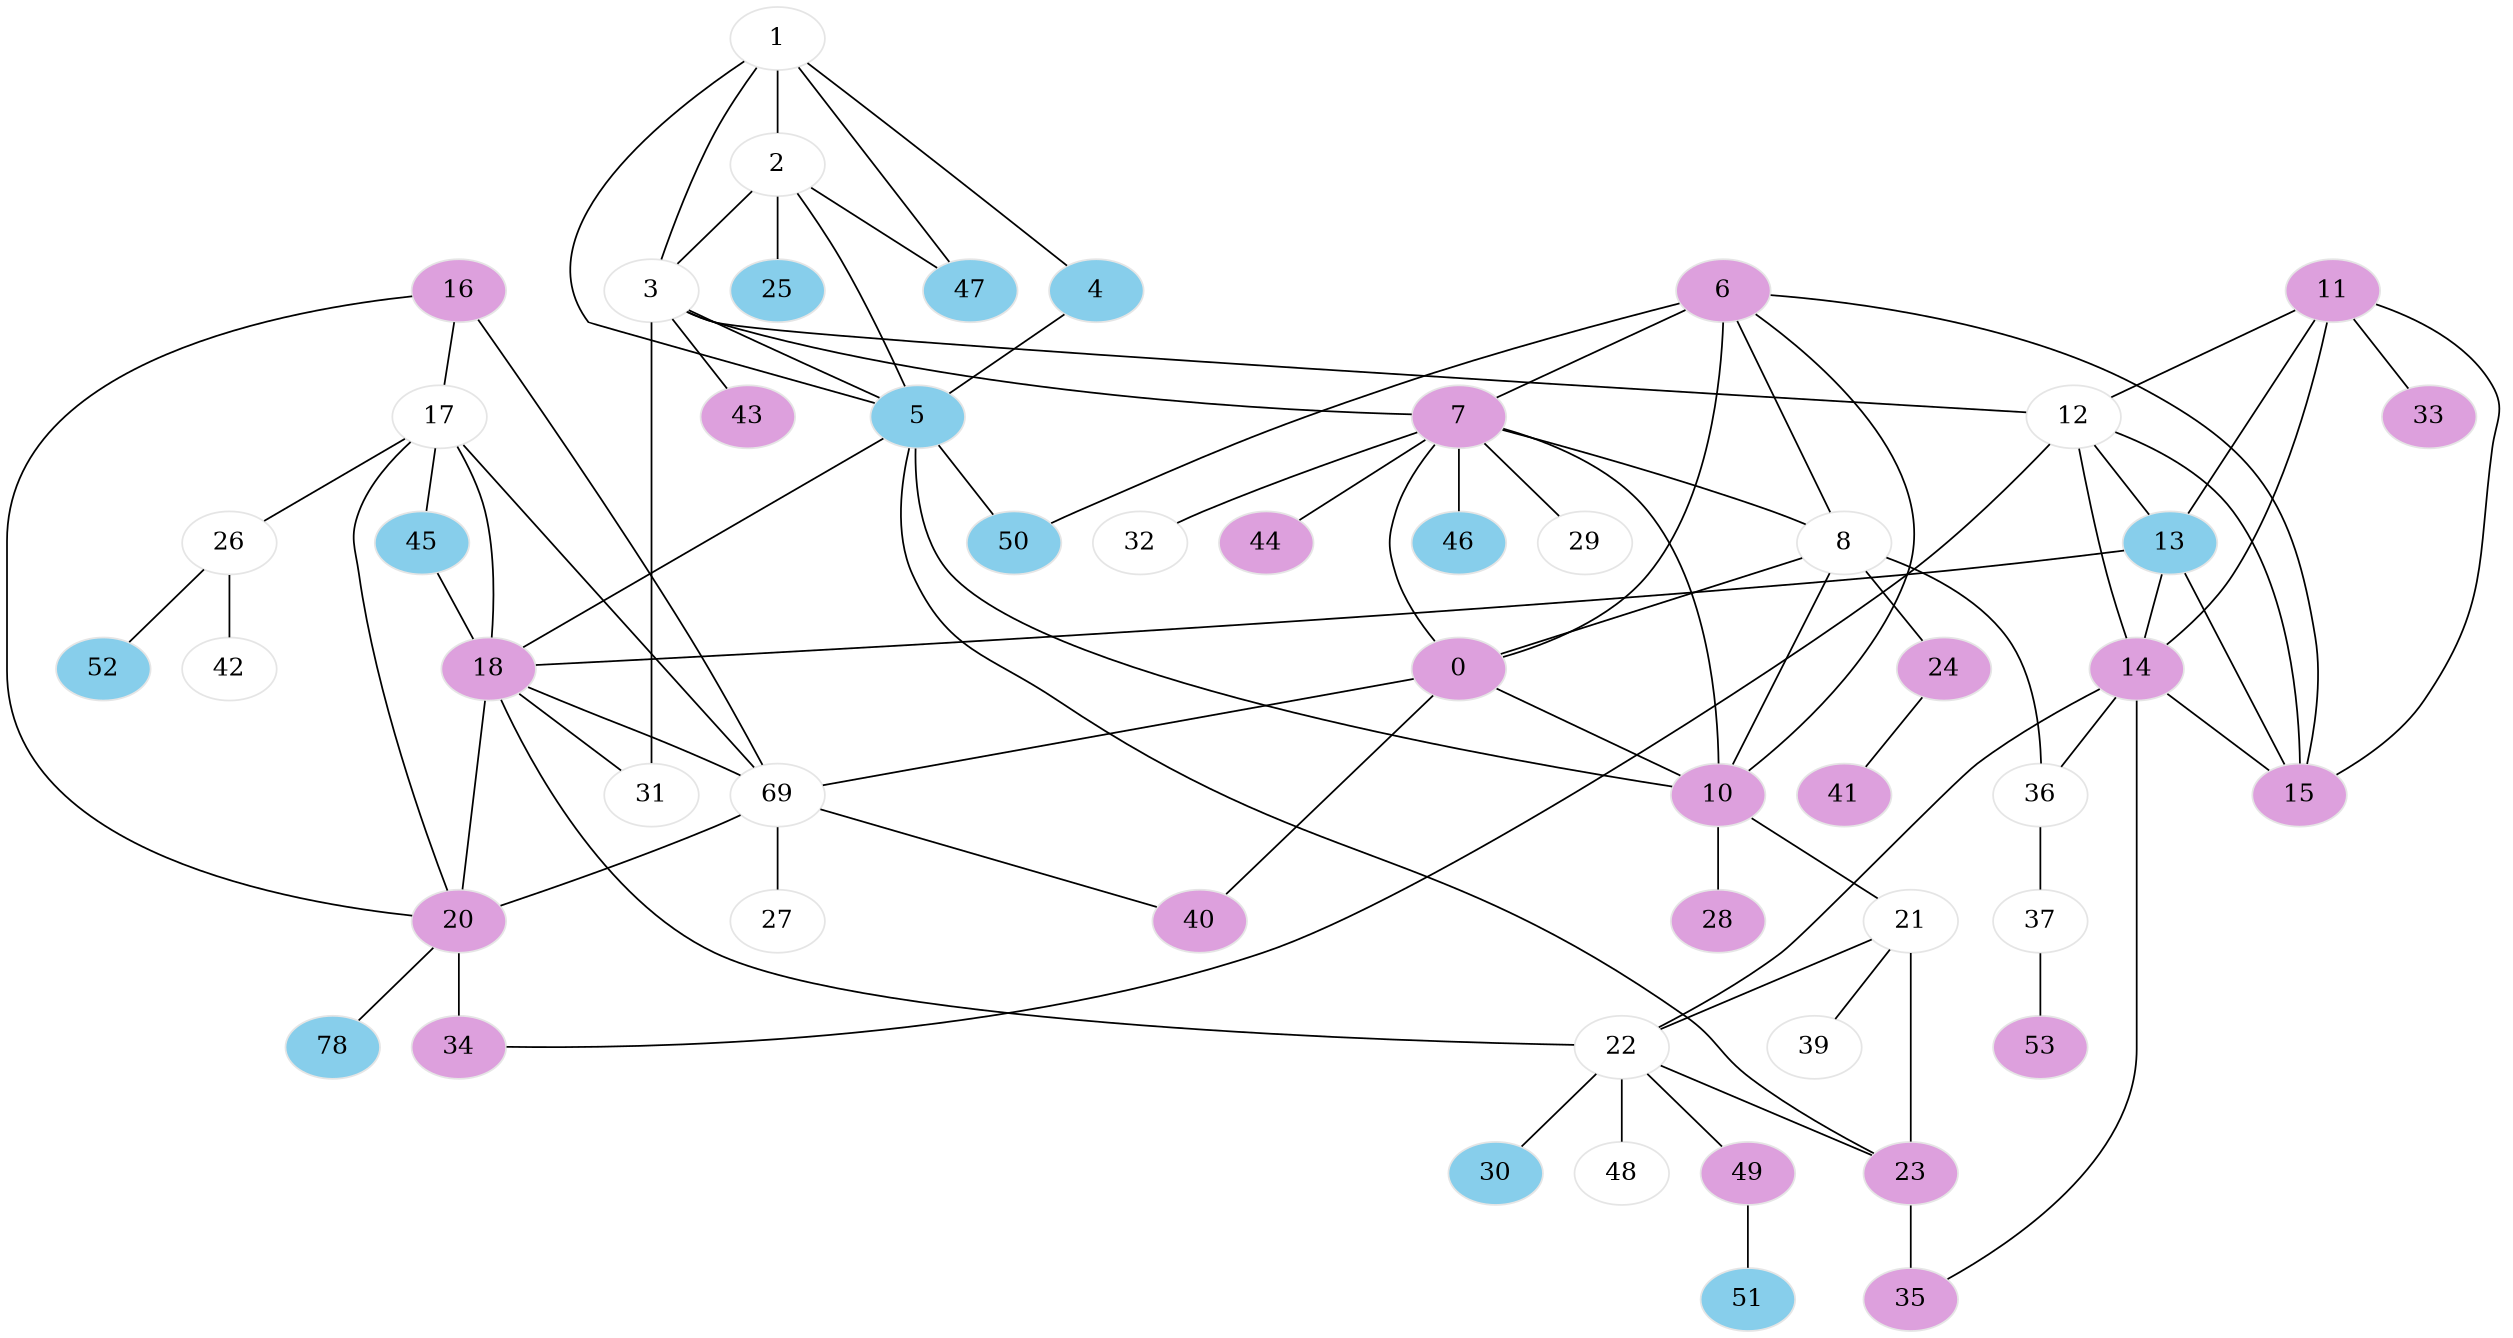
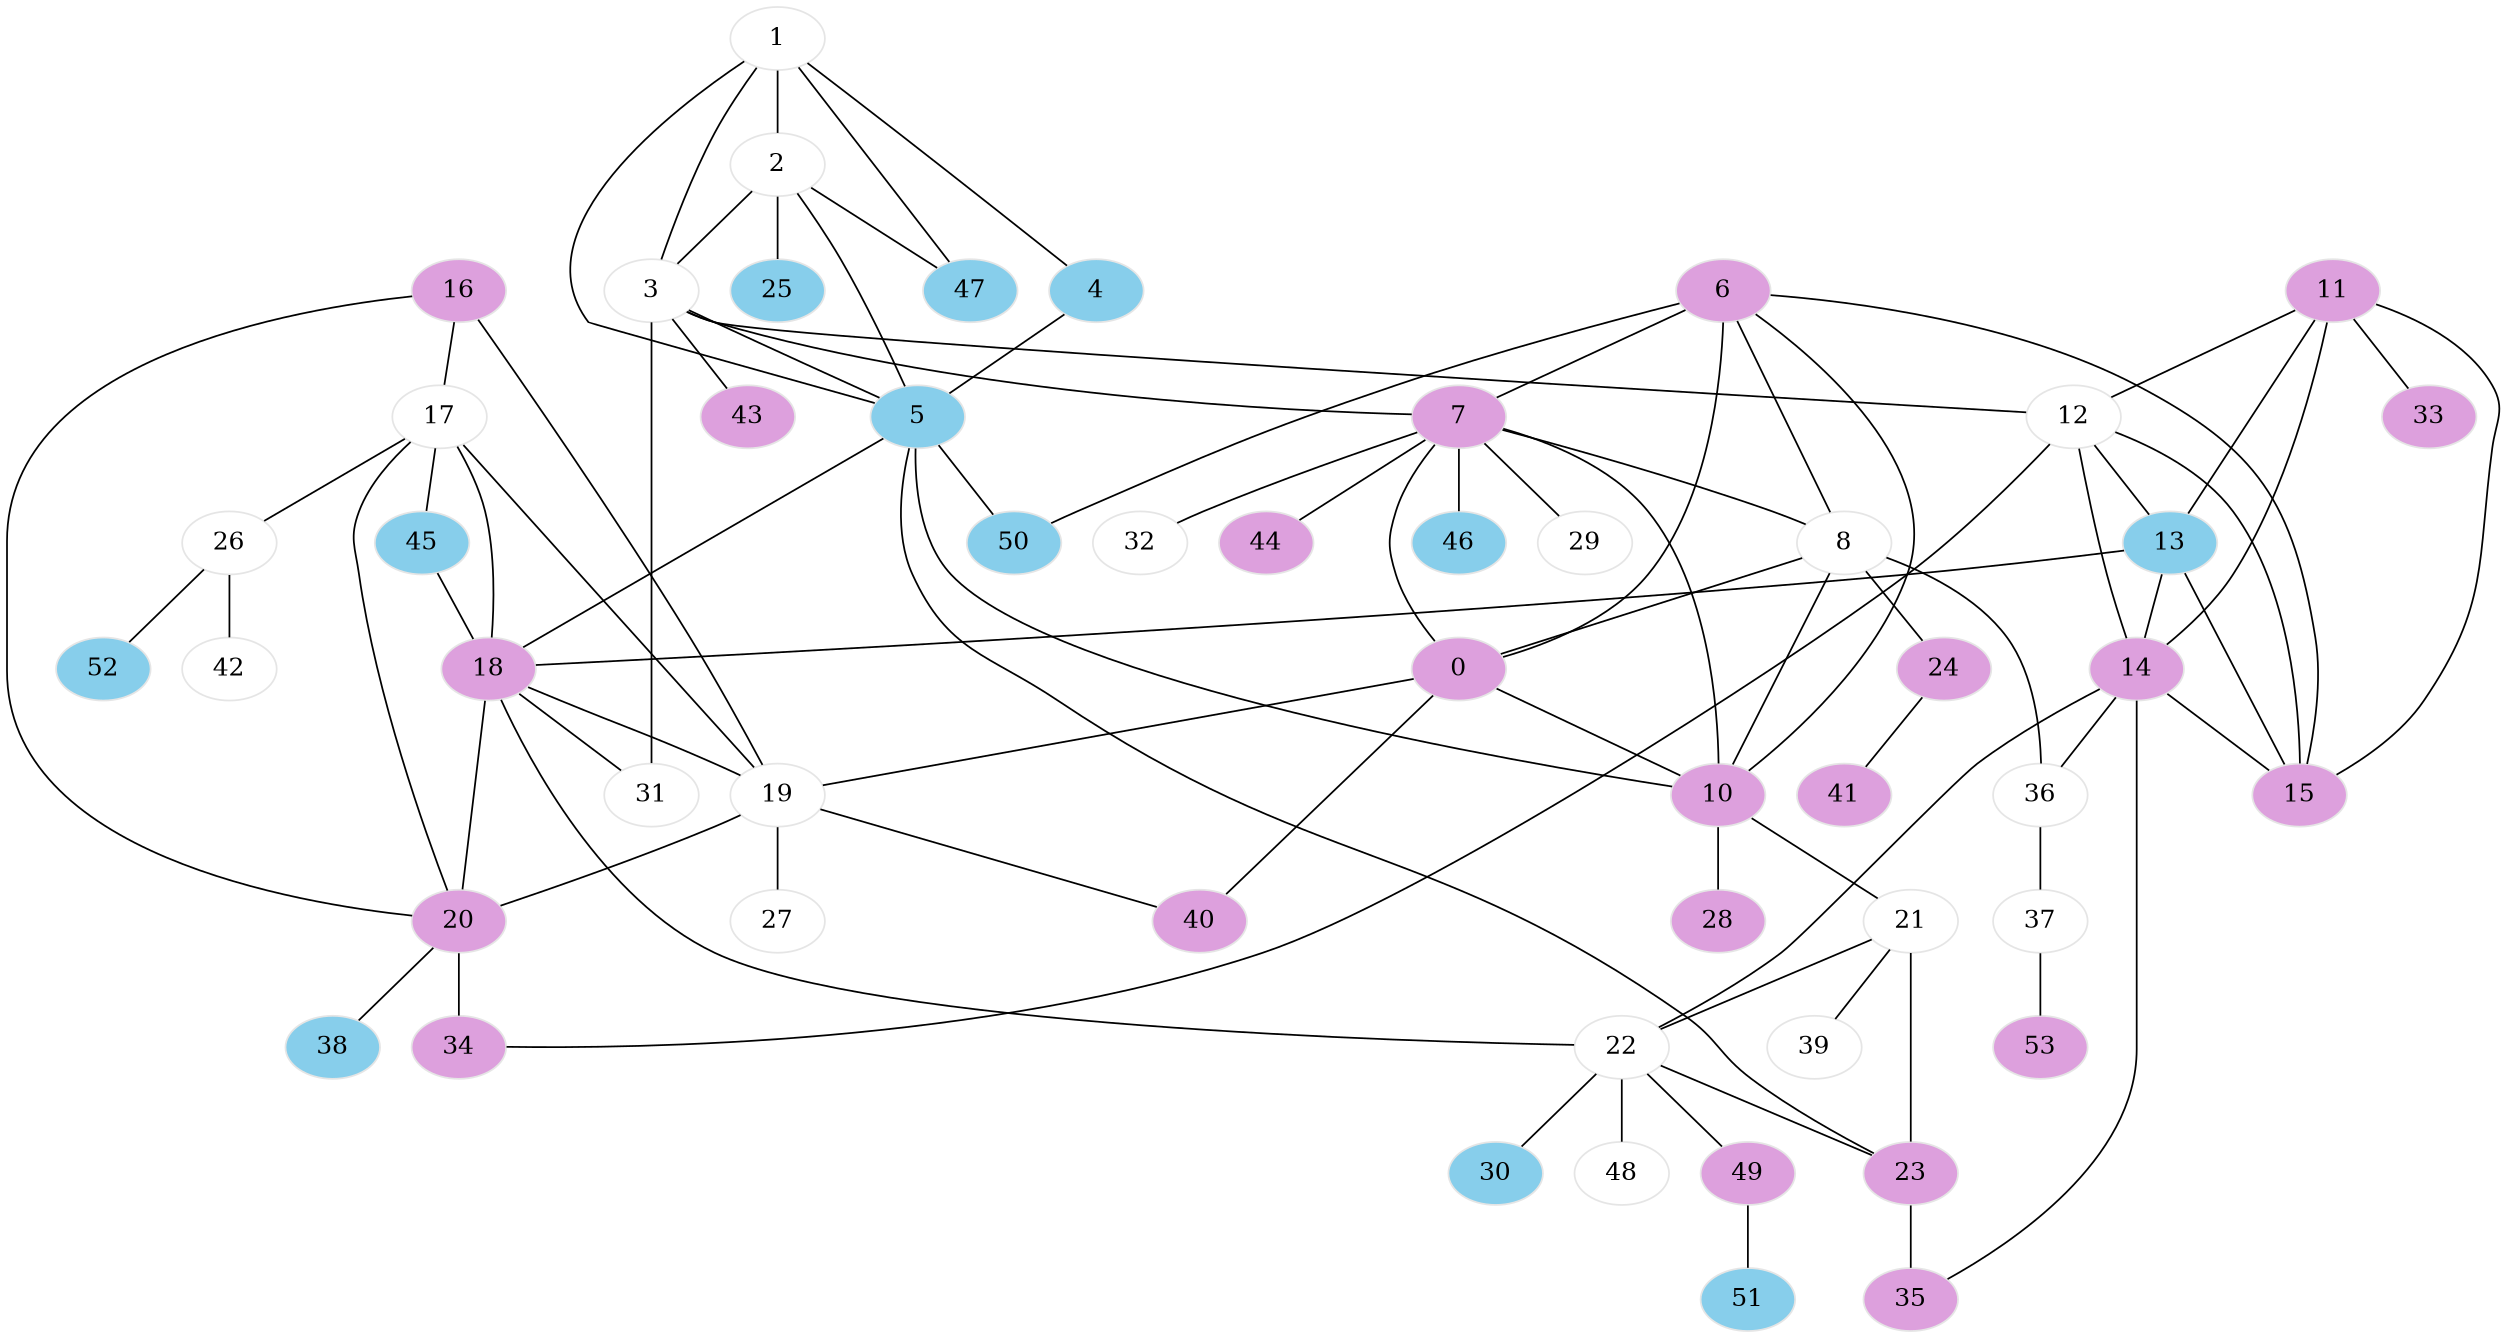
(778, 795) -> (778, 795)
(333, 1047) -> (333, 1047)
